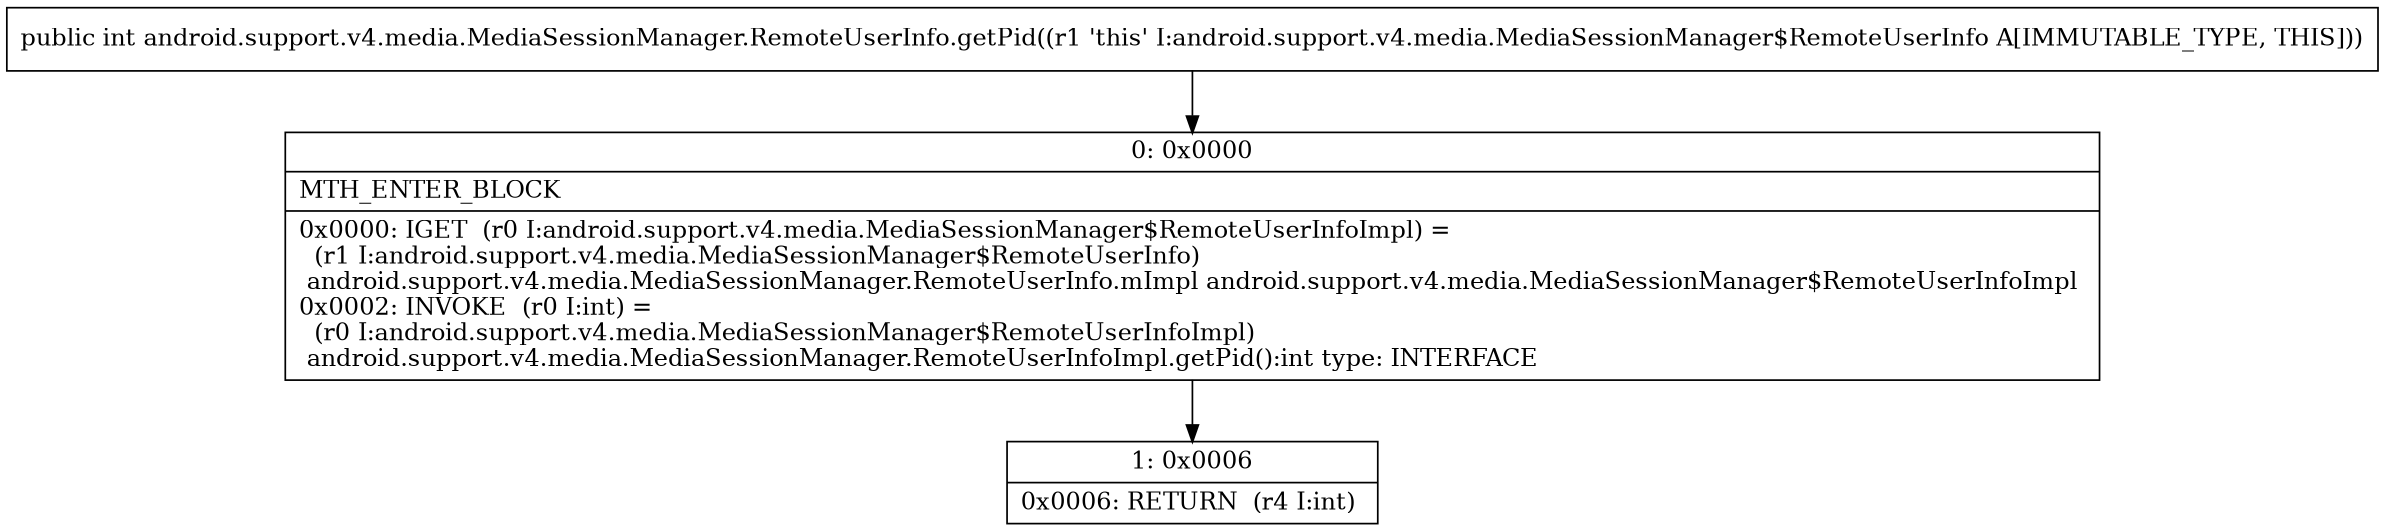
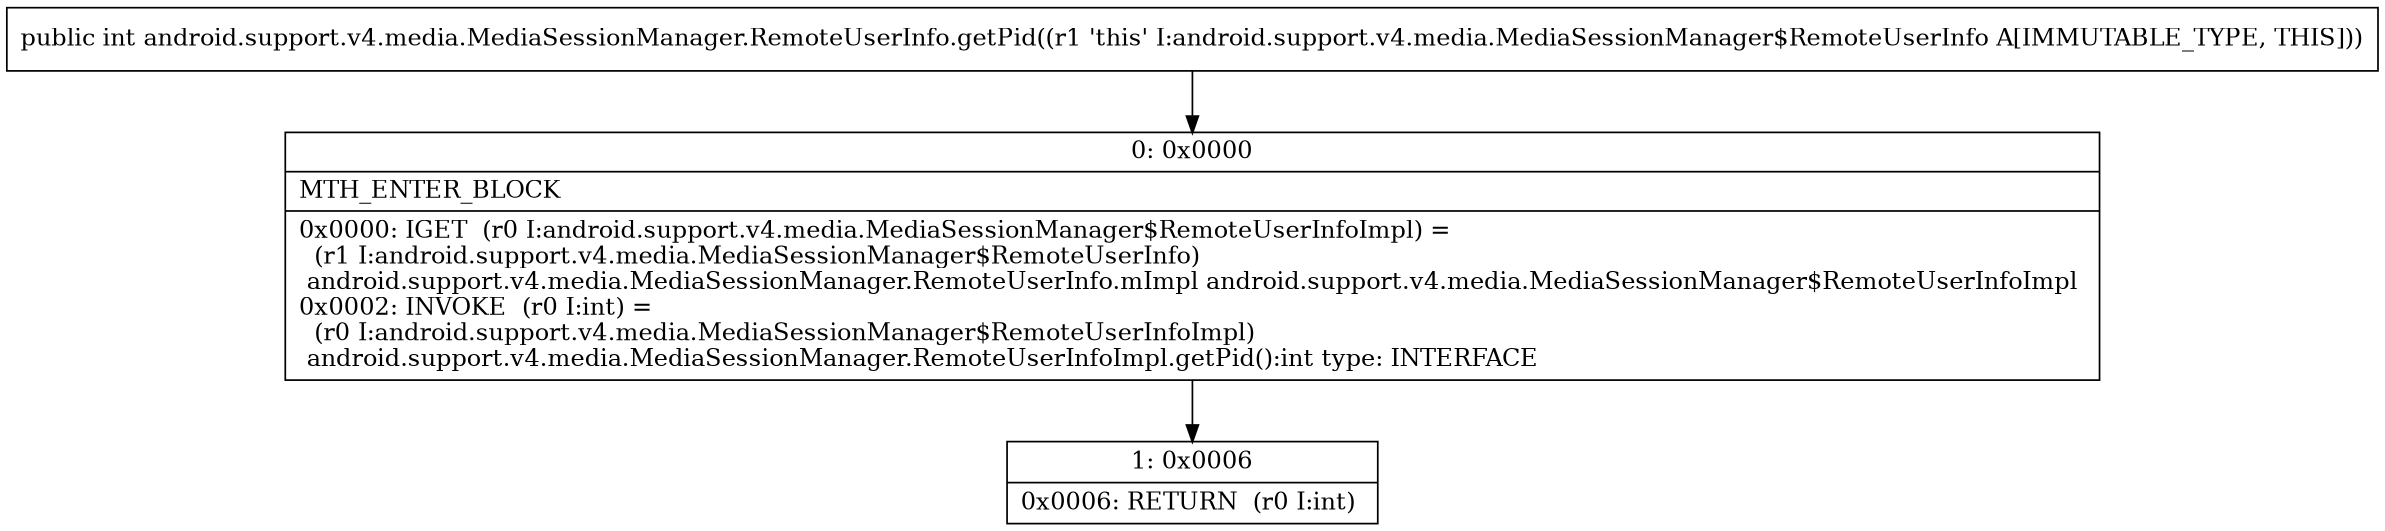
(1192, 502) -> (1192, 502)
